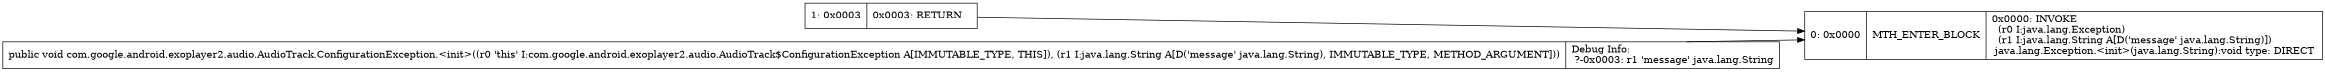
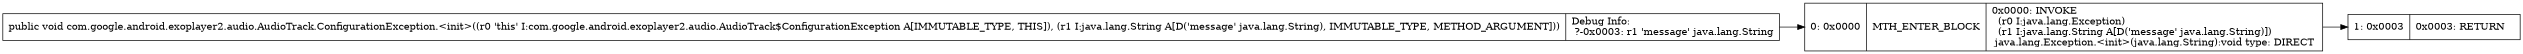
(1387, 24) -> (2332, 27)
